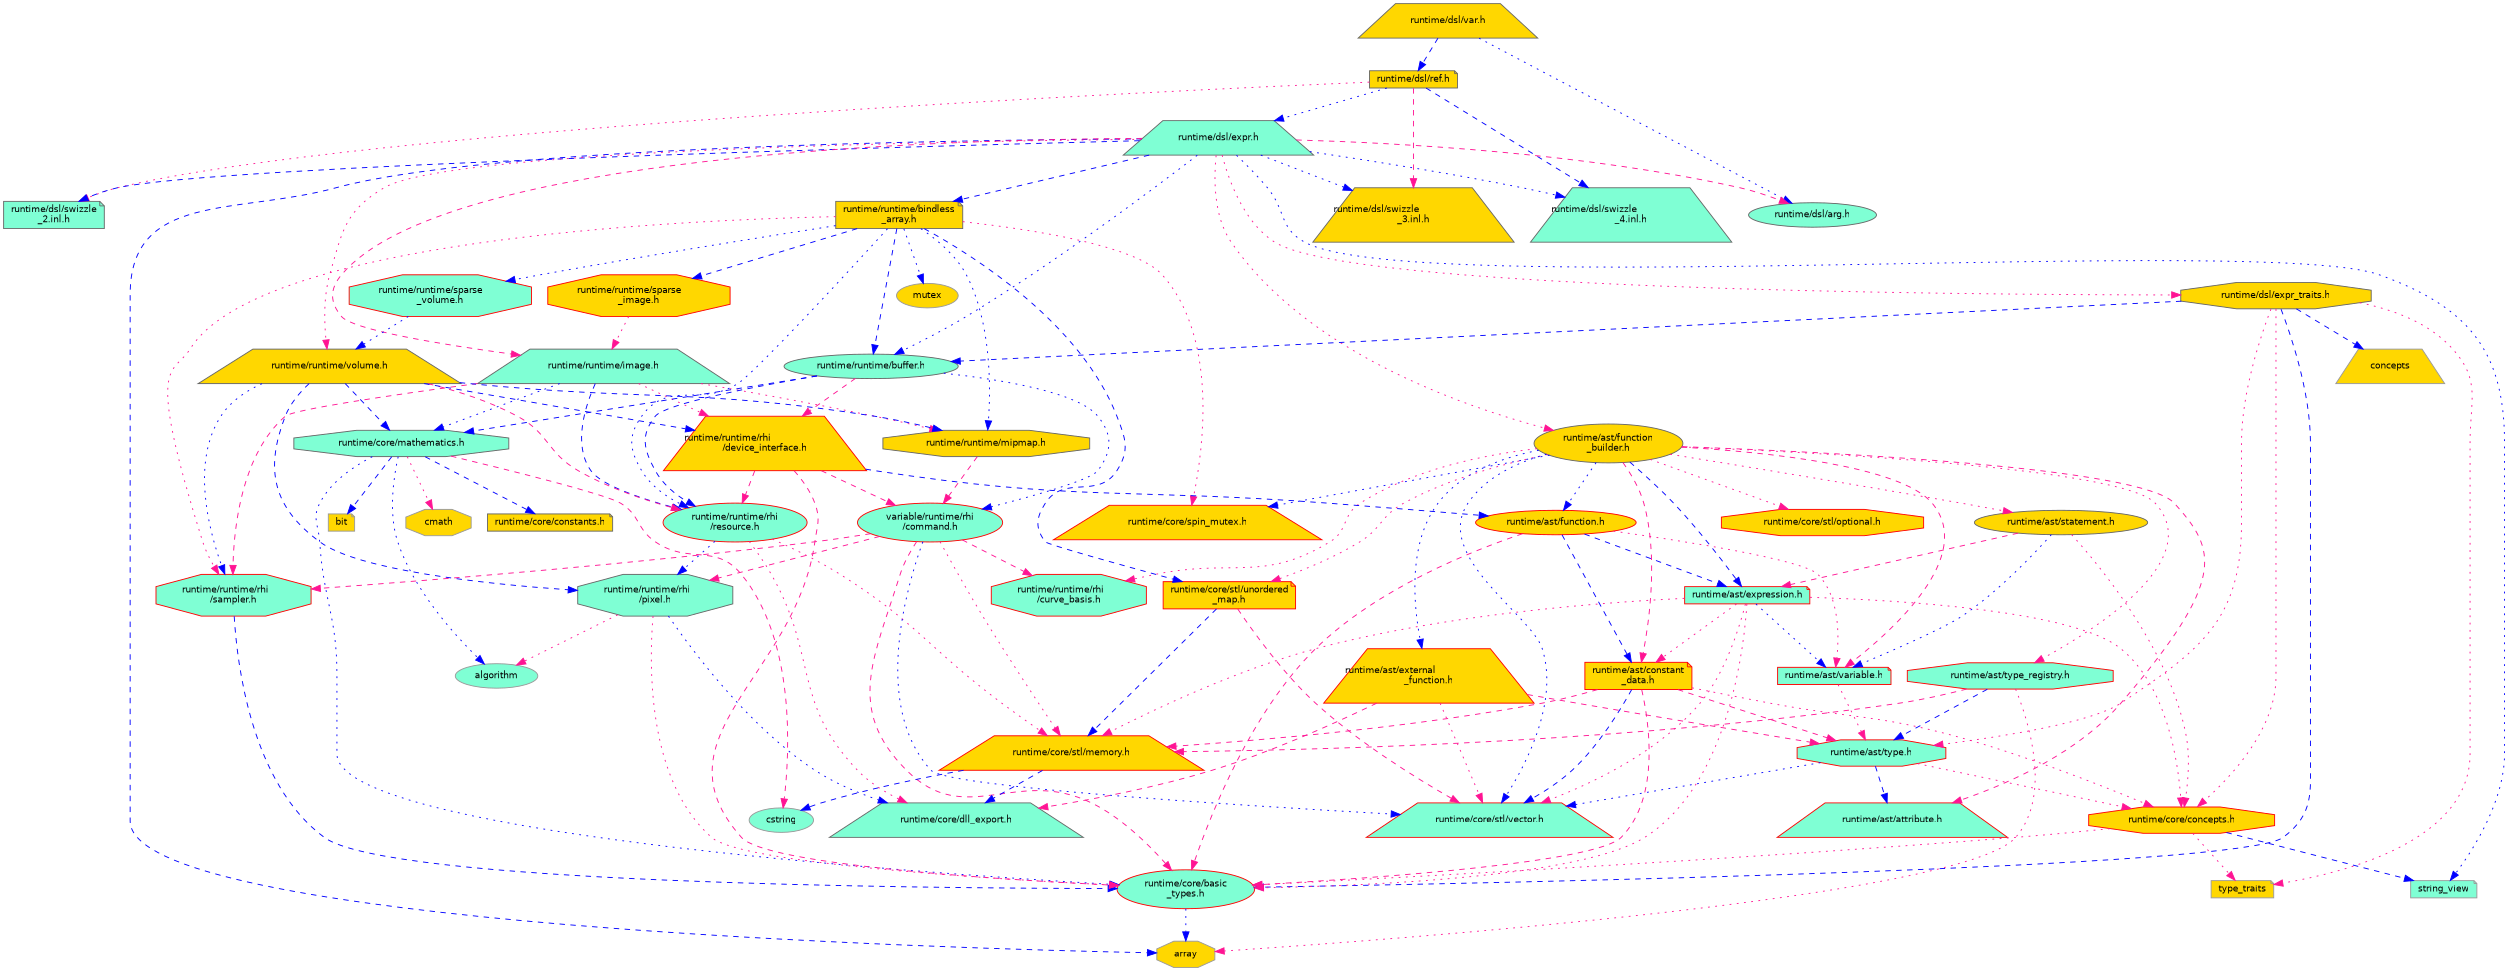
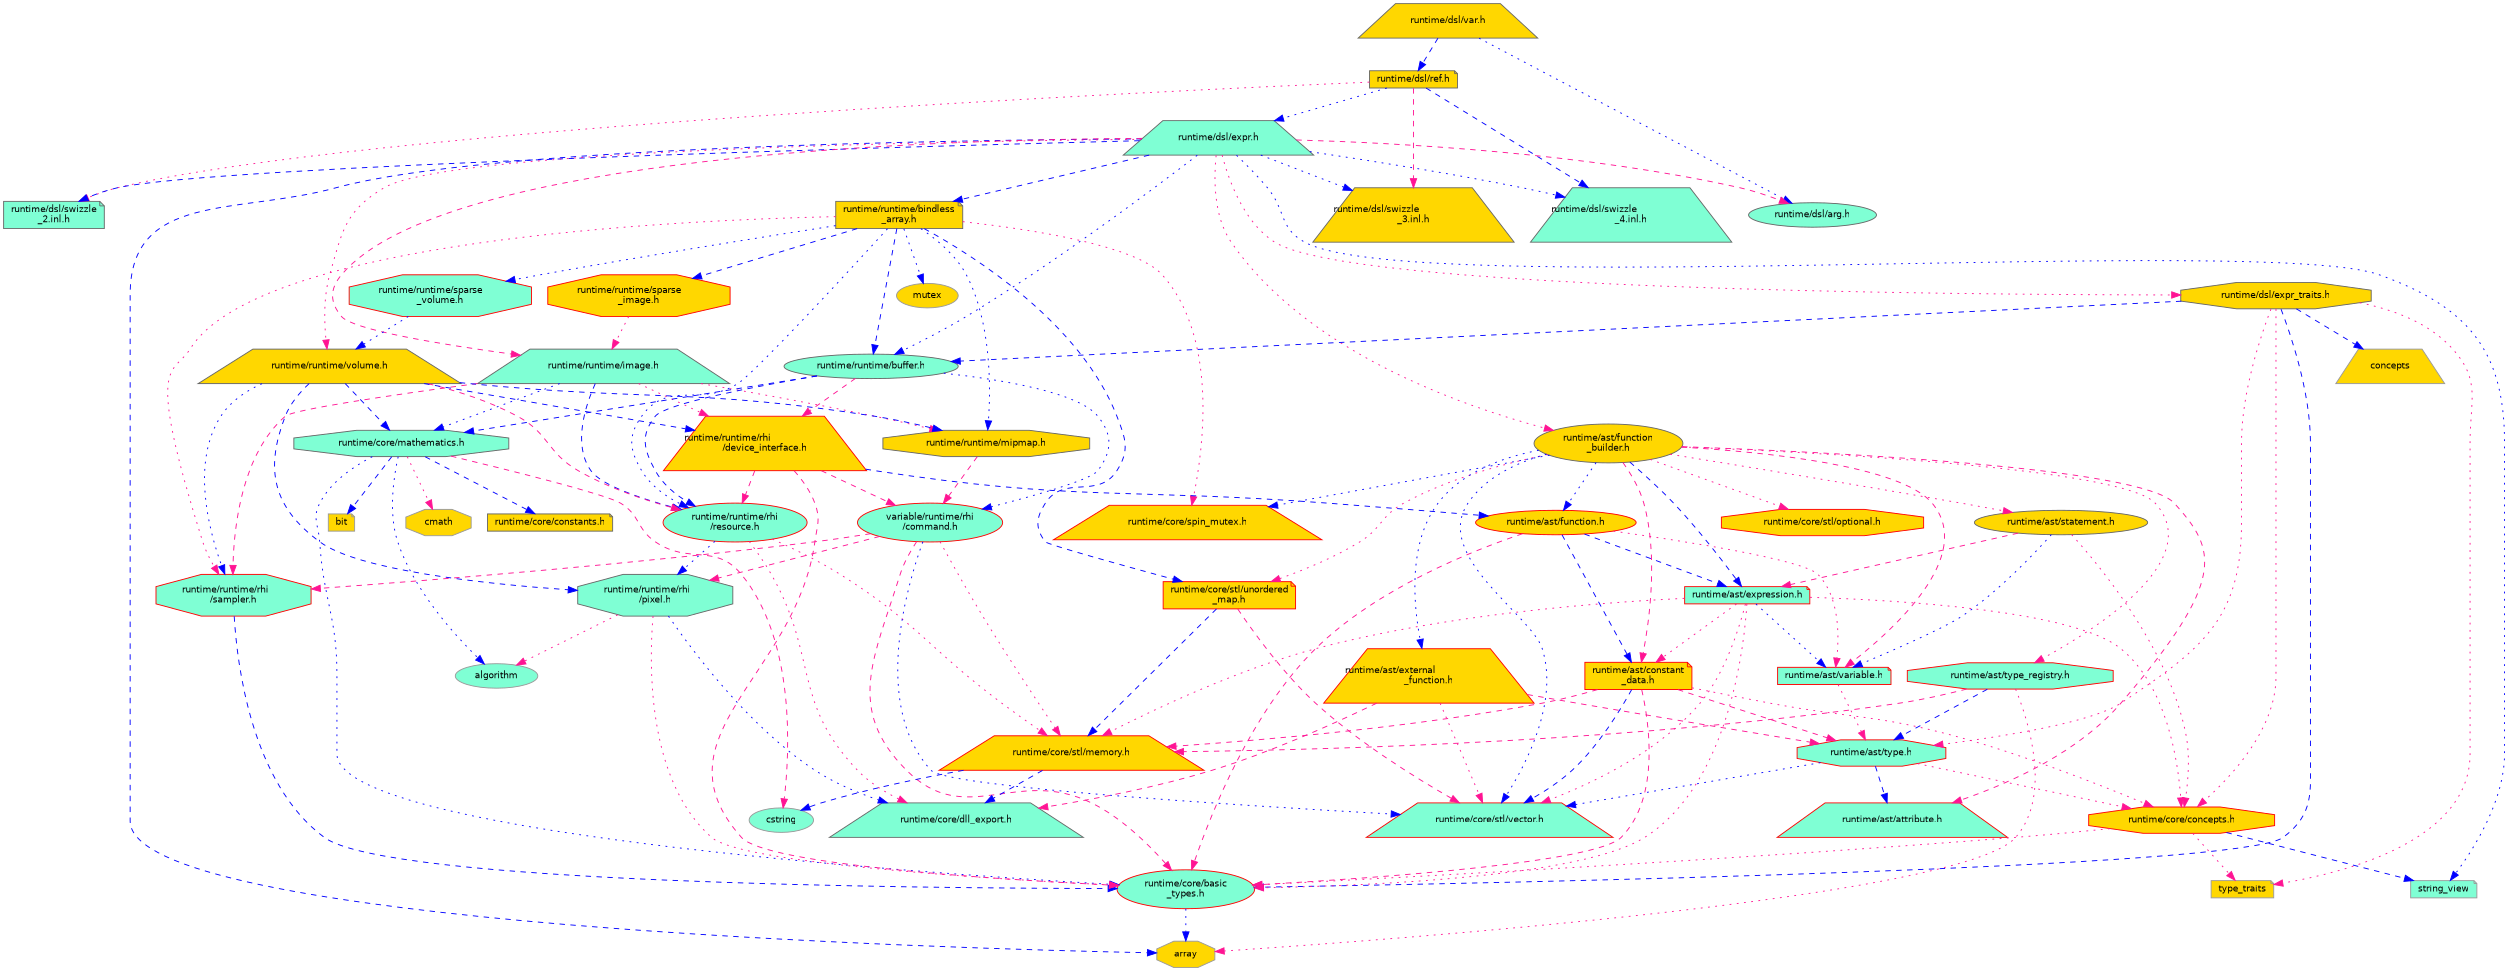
(1069, 595) -> none
